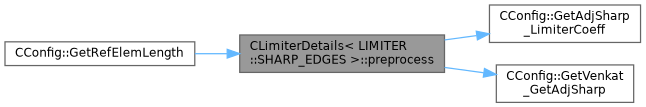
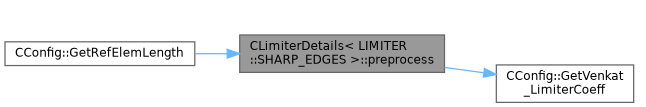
(565, 24) -> none
(565, 84) -> (565, 84)
